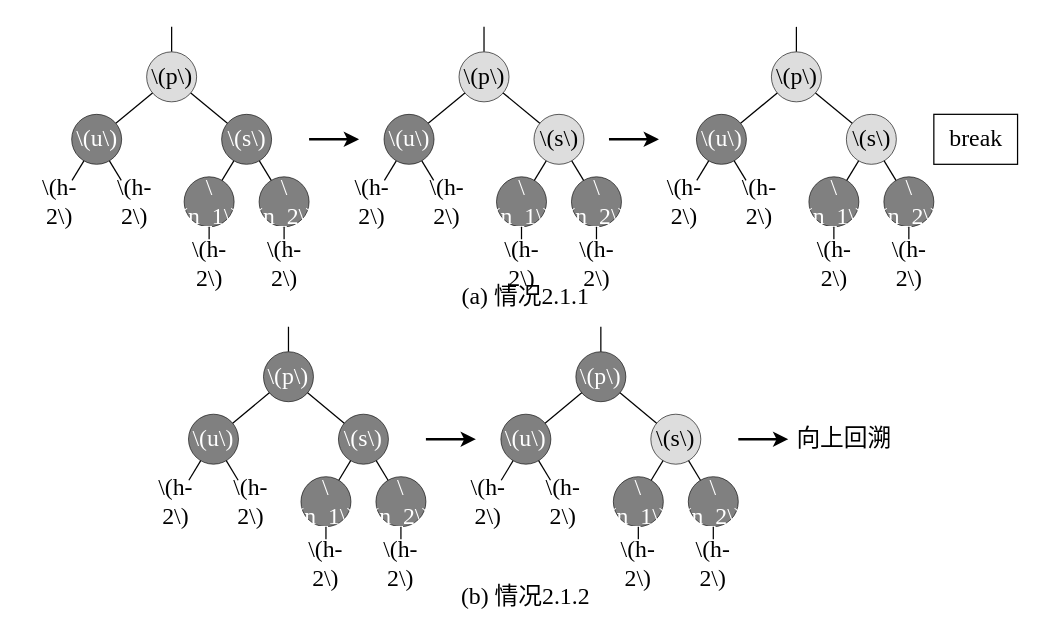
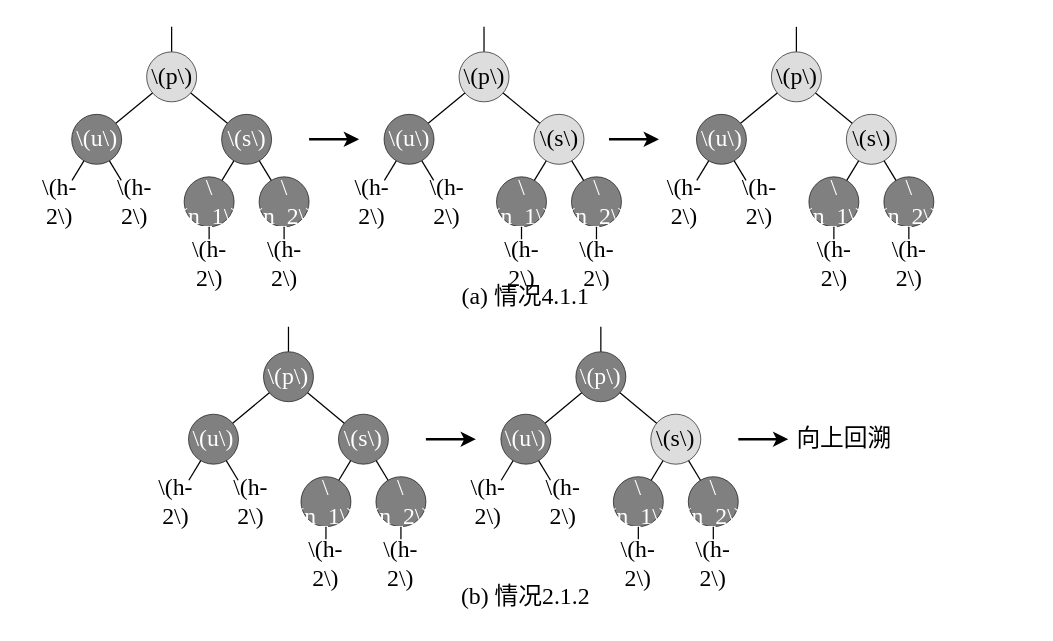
(976, 139) -> none
(526, 296) -> (526, 296)
